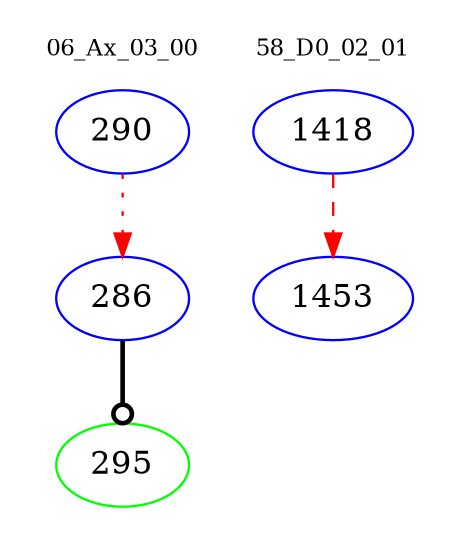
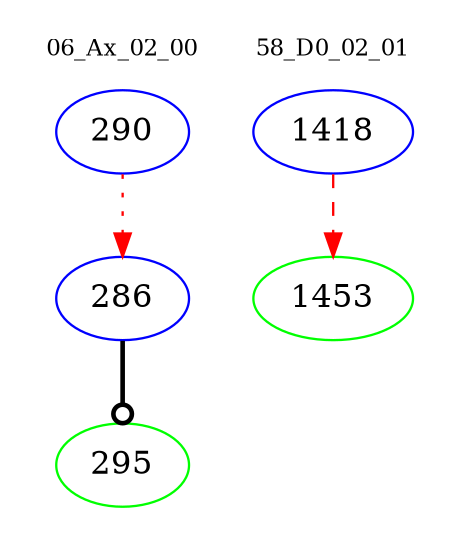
(123, 50) -> (123, 50)
(333, 298) -> (333, 298)
